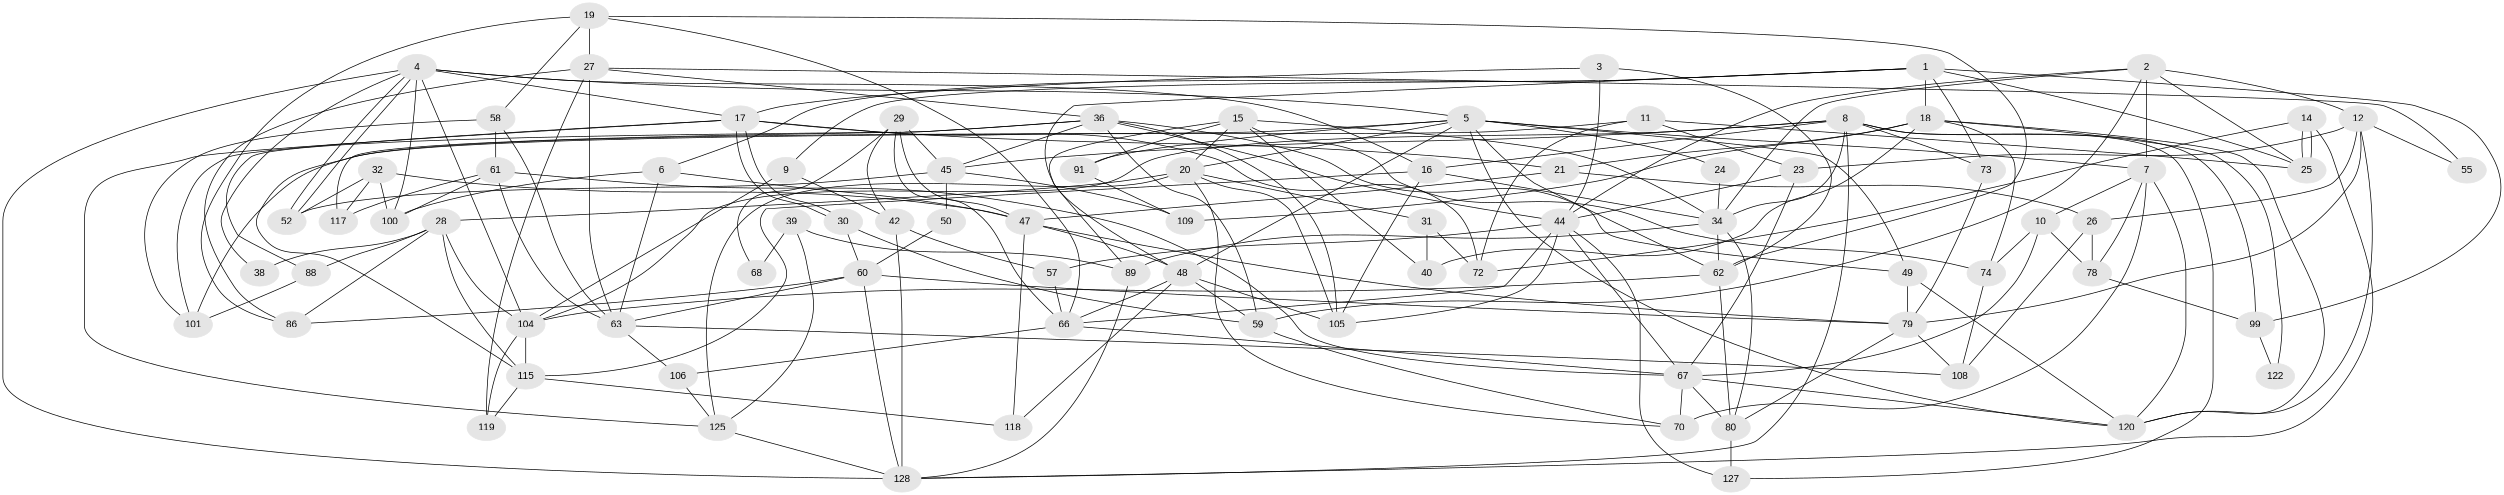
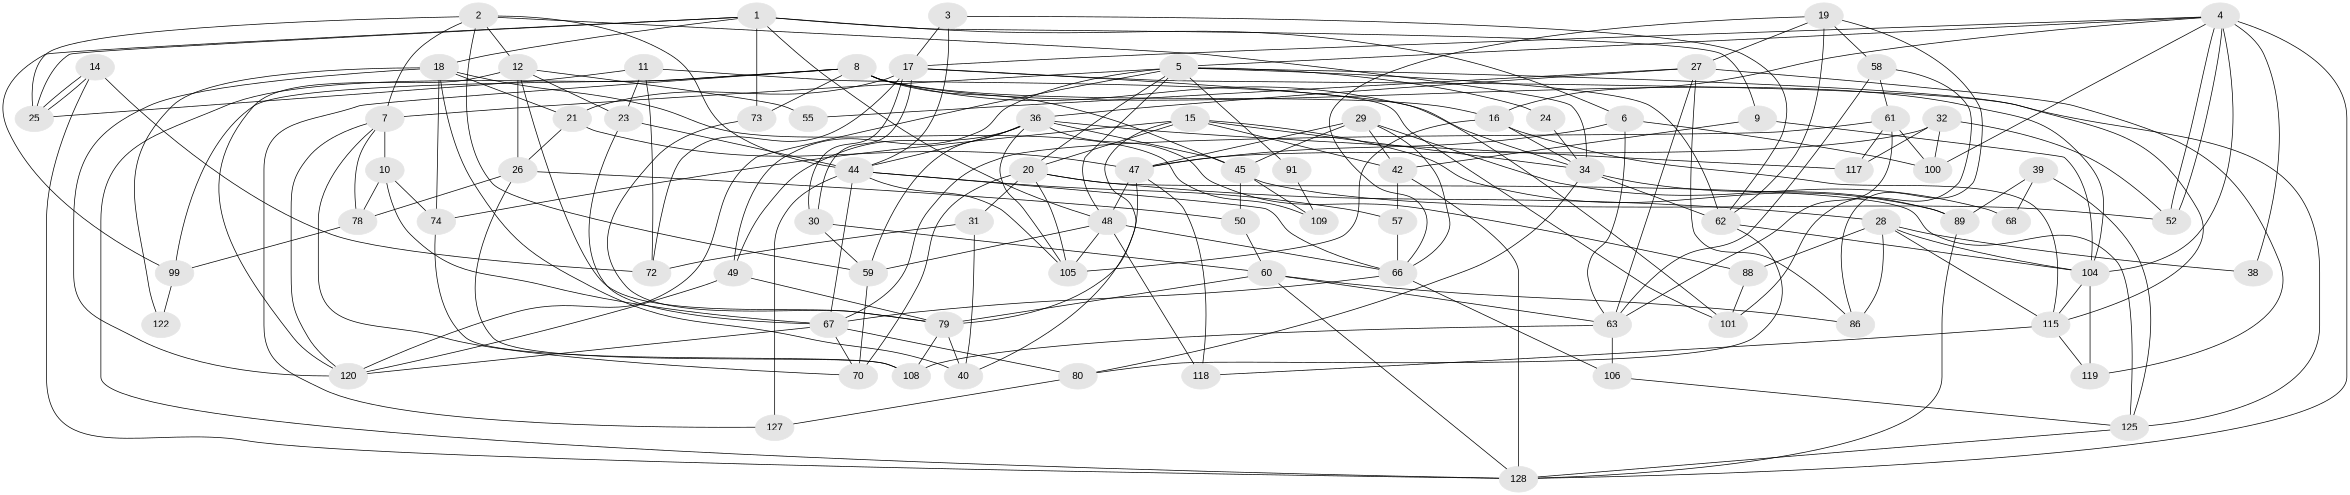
(1167, 139) -> (1294, 144)
none -> (880, 190)
(1819, 376) -> (952, 346)
